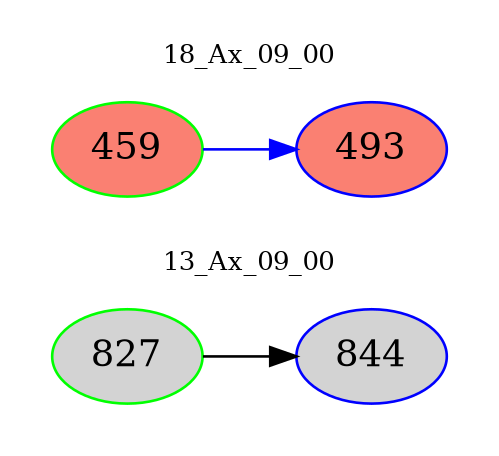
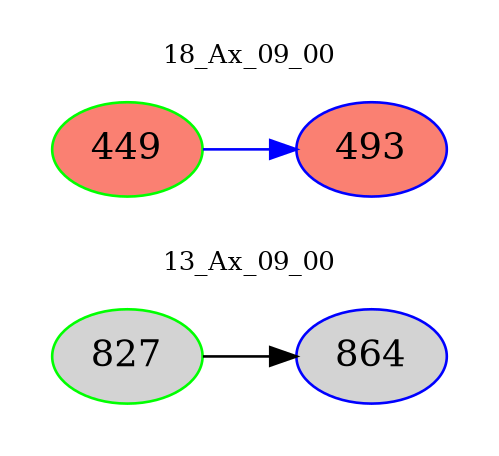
(127, 149) -> (127, 149)
(372, 356) -> (372, 356)
